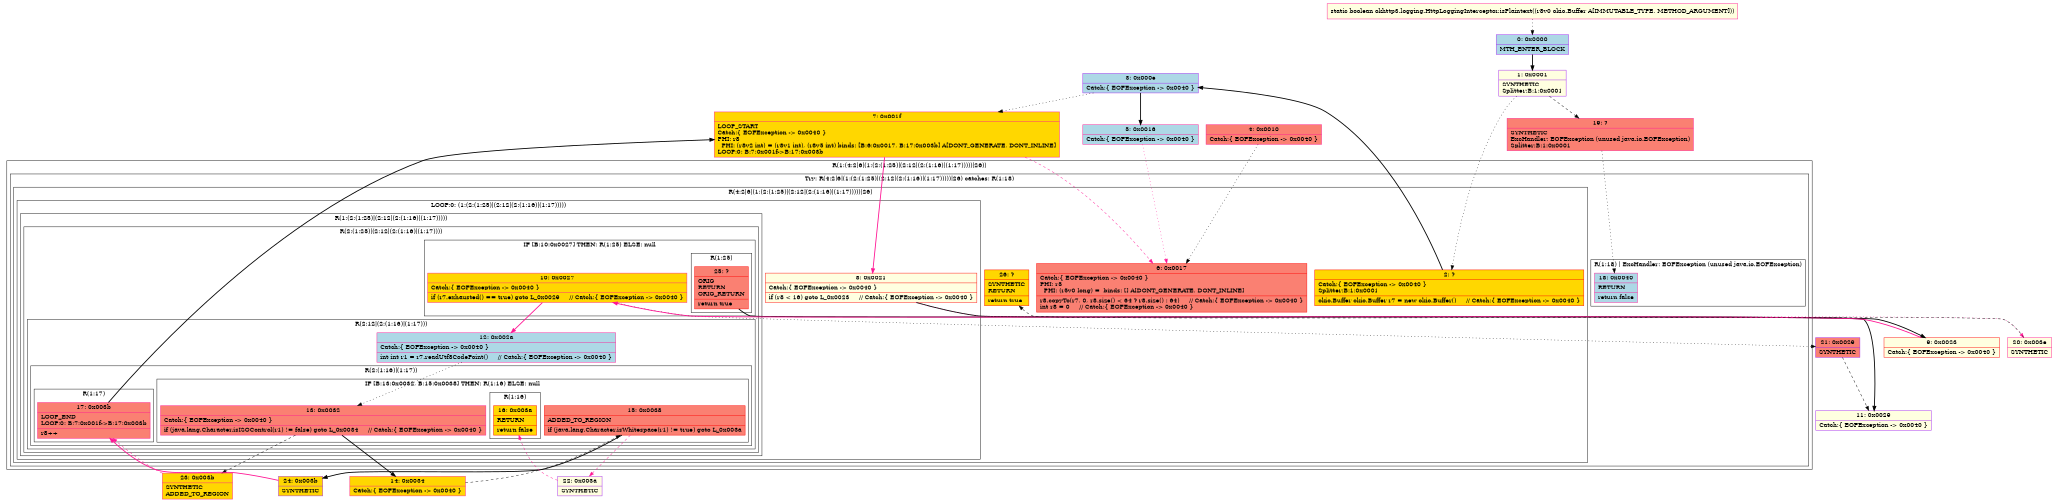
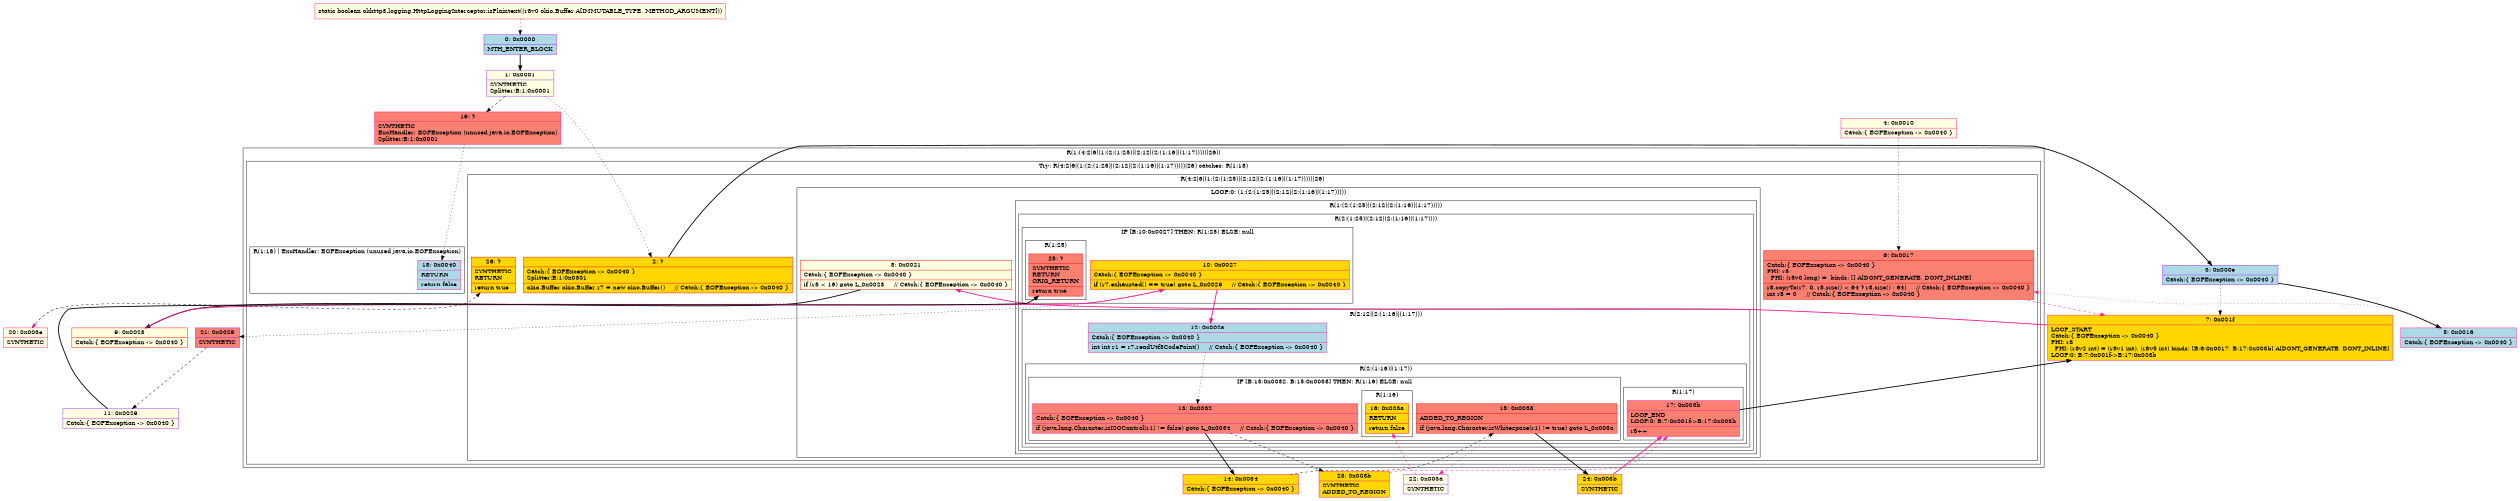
(1264, 135) -> (1899, 128)
(1093, 202) -> (2062, 307)
(706, 281) -> (1051, 268)
(1348, 291) -> (557, 278)
(1345, 317) -> (493, 305)
(611, 454) -> (1470, 453)
